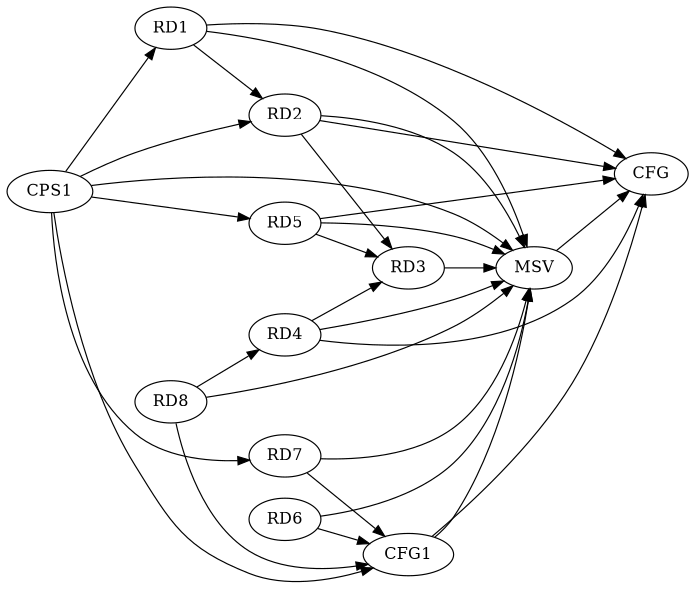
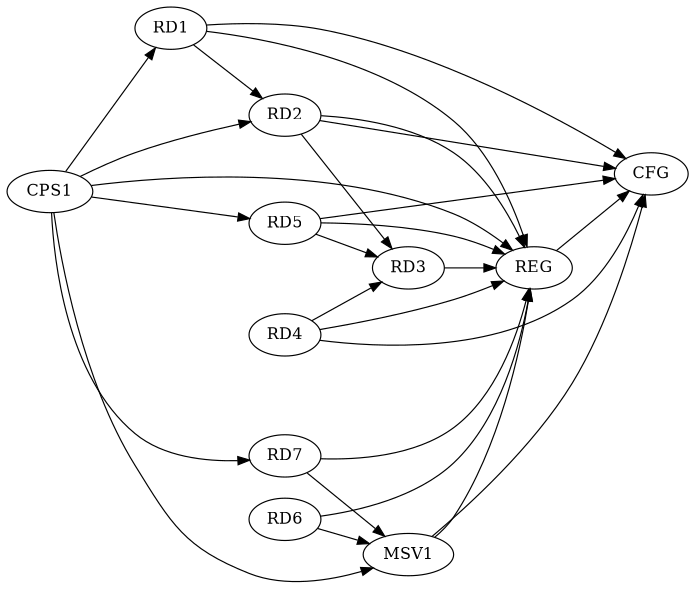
(534, 268) -> (534, 268)
(171, 402) -> none
(408, 555) -> (408, 555)
